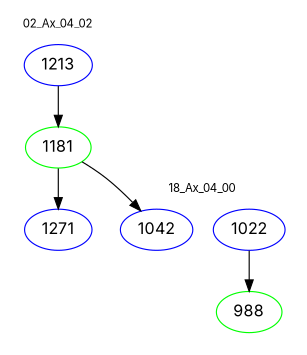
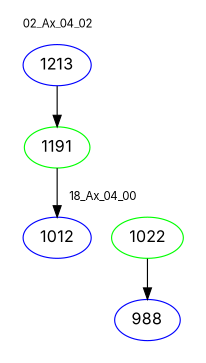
(58, 147) -> (57, 147)
(58, 230) -> none
(157, 230) -> (57, 238)
(249, 230) -> (147, 238)
(249, 312) -> (147, 320)
